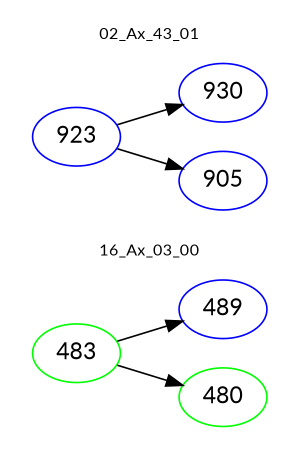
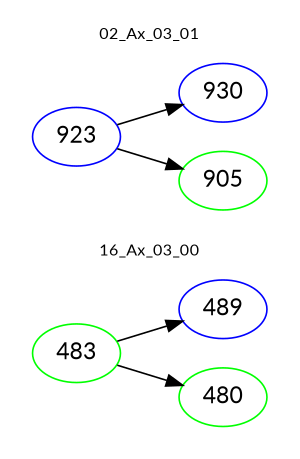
(150, 35) -> (150, 35)
(223, 181) -> (223, 181)
